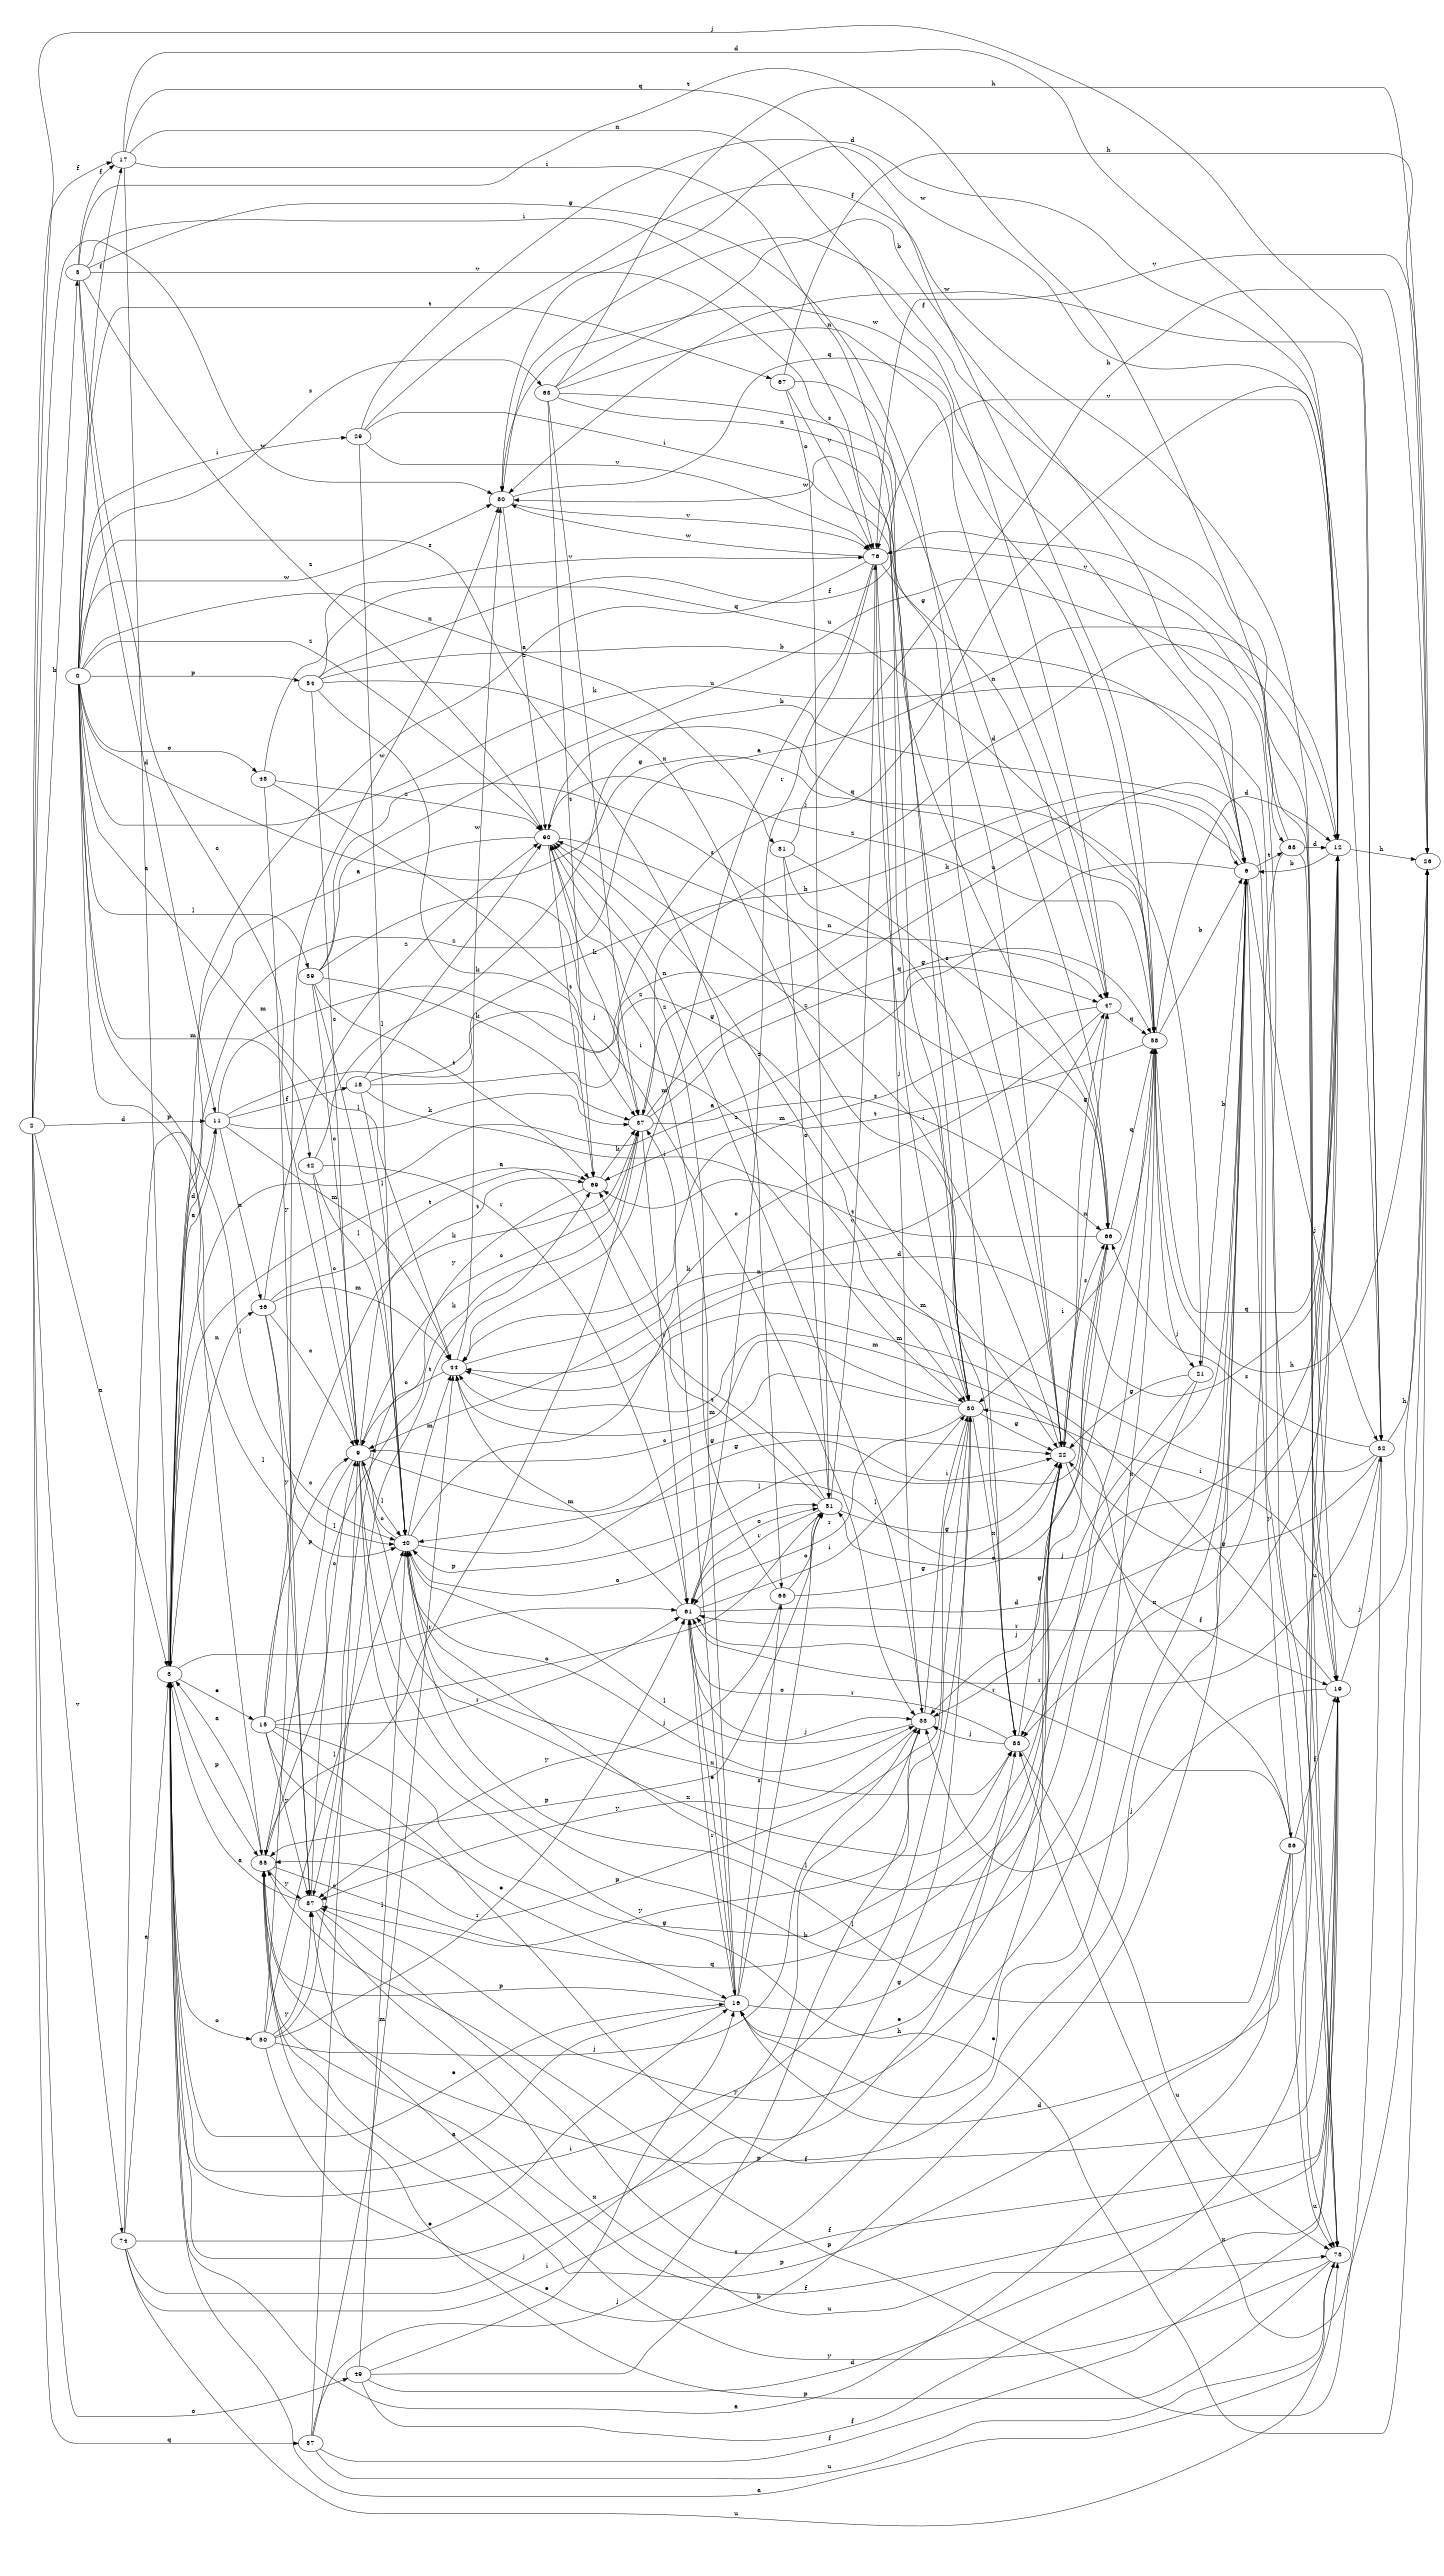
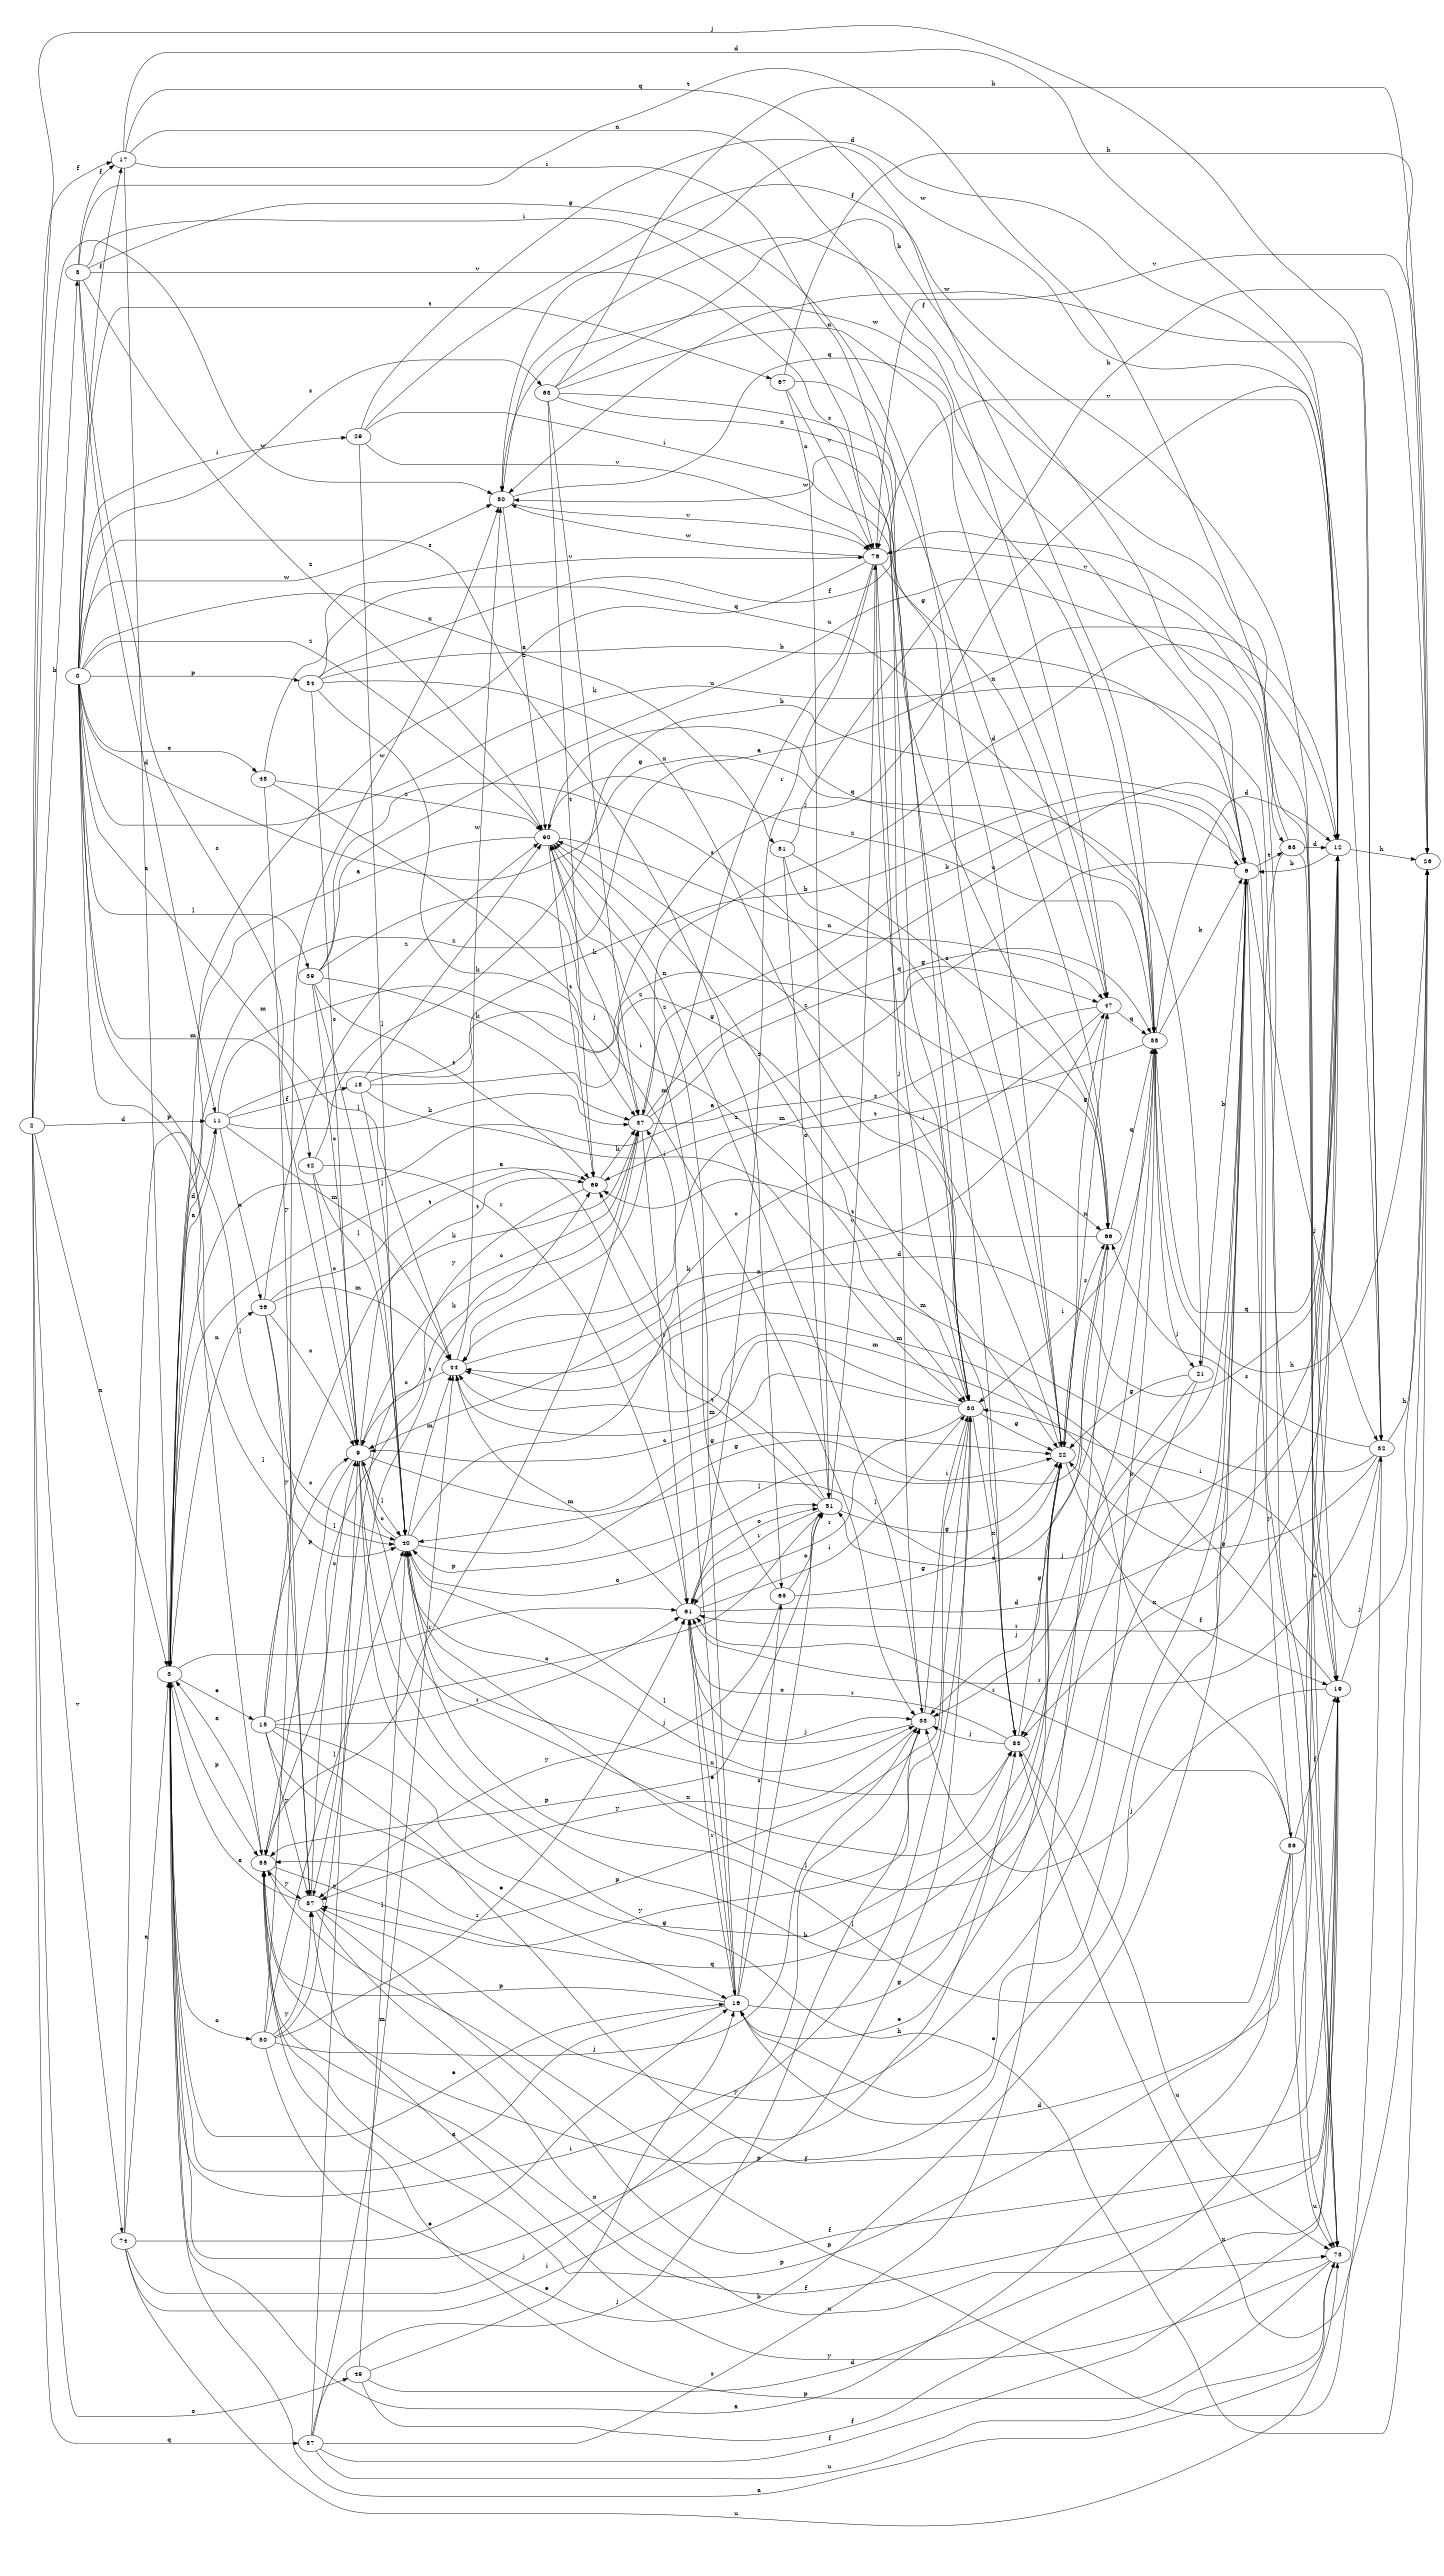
(990, 2004) -> (1007, 2083)
